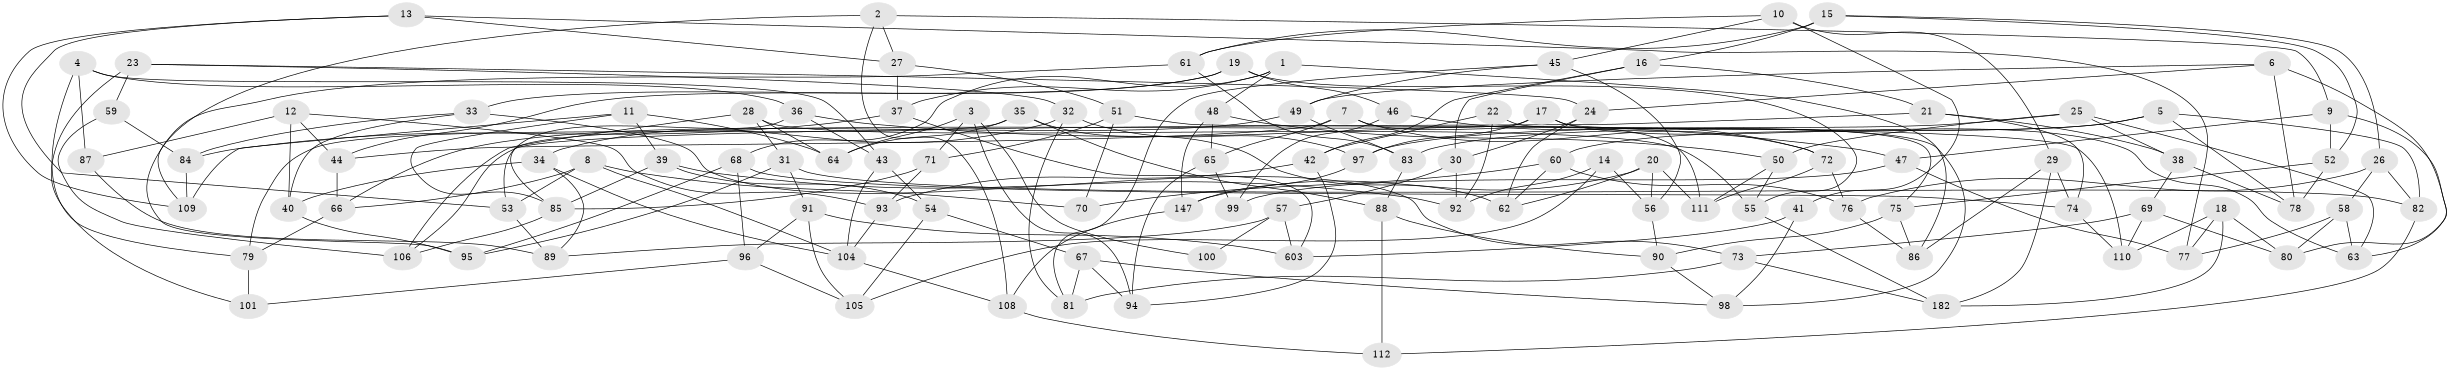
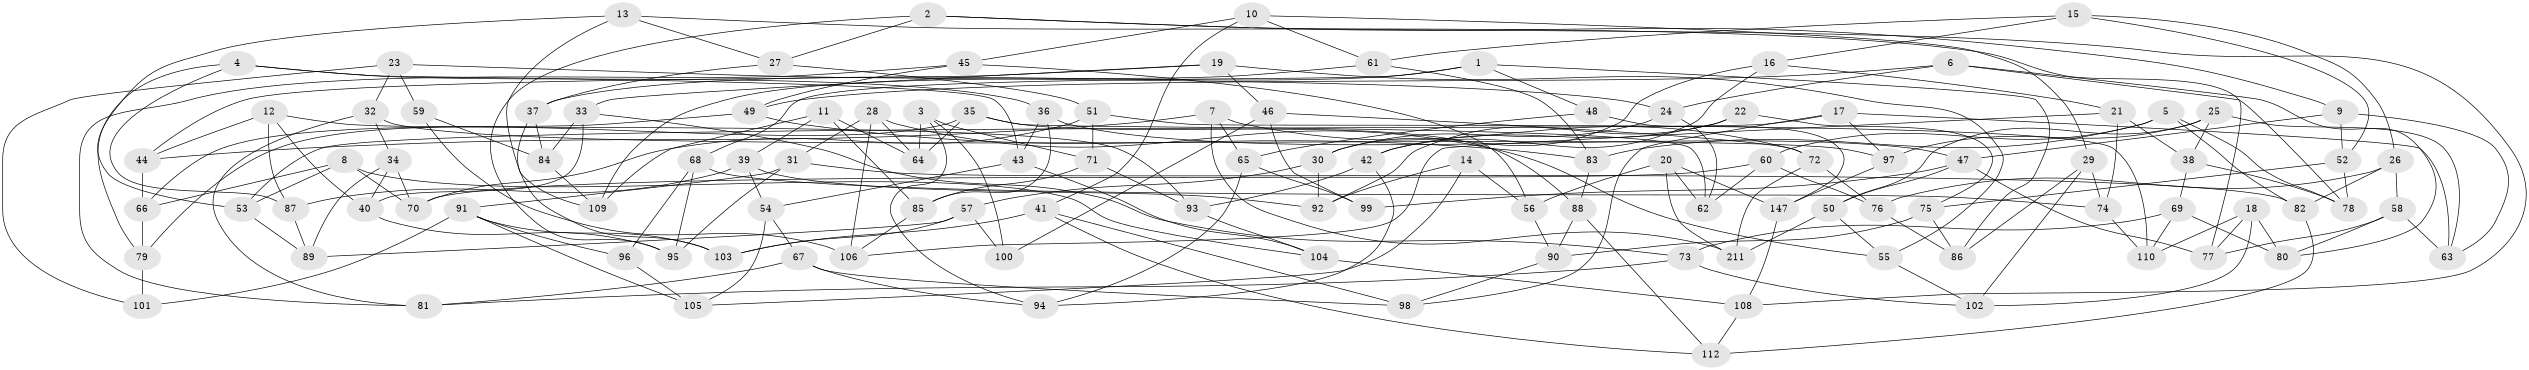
(1496, 138) -> (1896, 184)
none -> (1166, 169)
(609, 185) -> (563, 192)
(1701, 209) -> (1736, 258)
(688, 221) -> (404, 185)
(1294, 258) -> (724, 258)
(498, 282) -> (310, 277)
(1942, 306) -> (1975, 306)
none -> (1366, 316)
